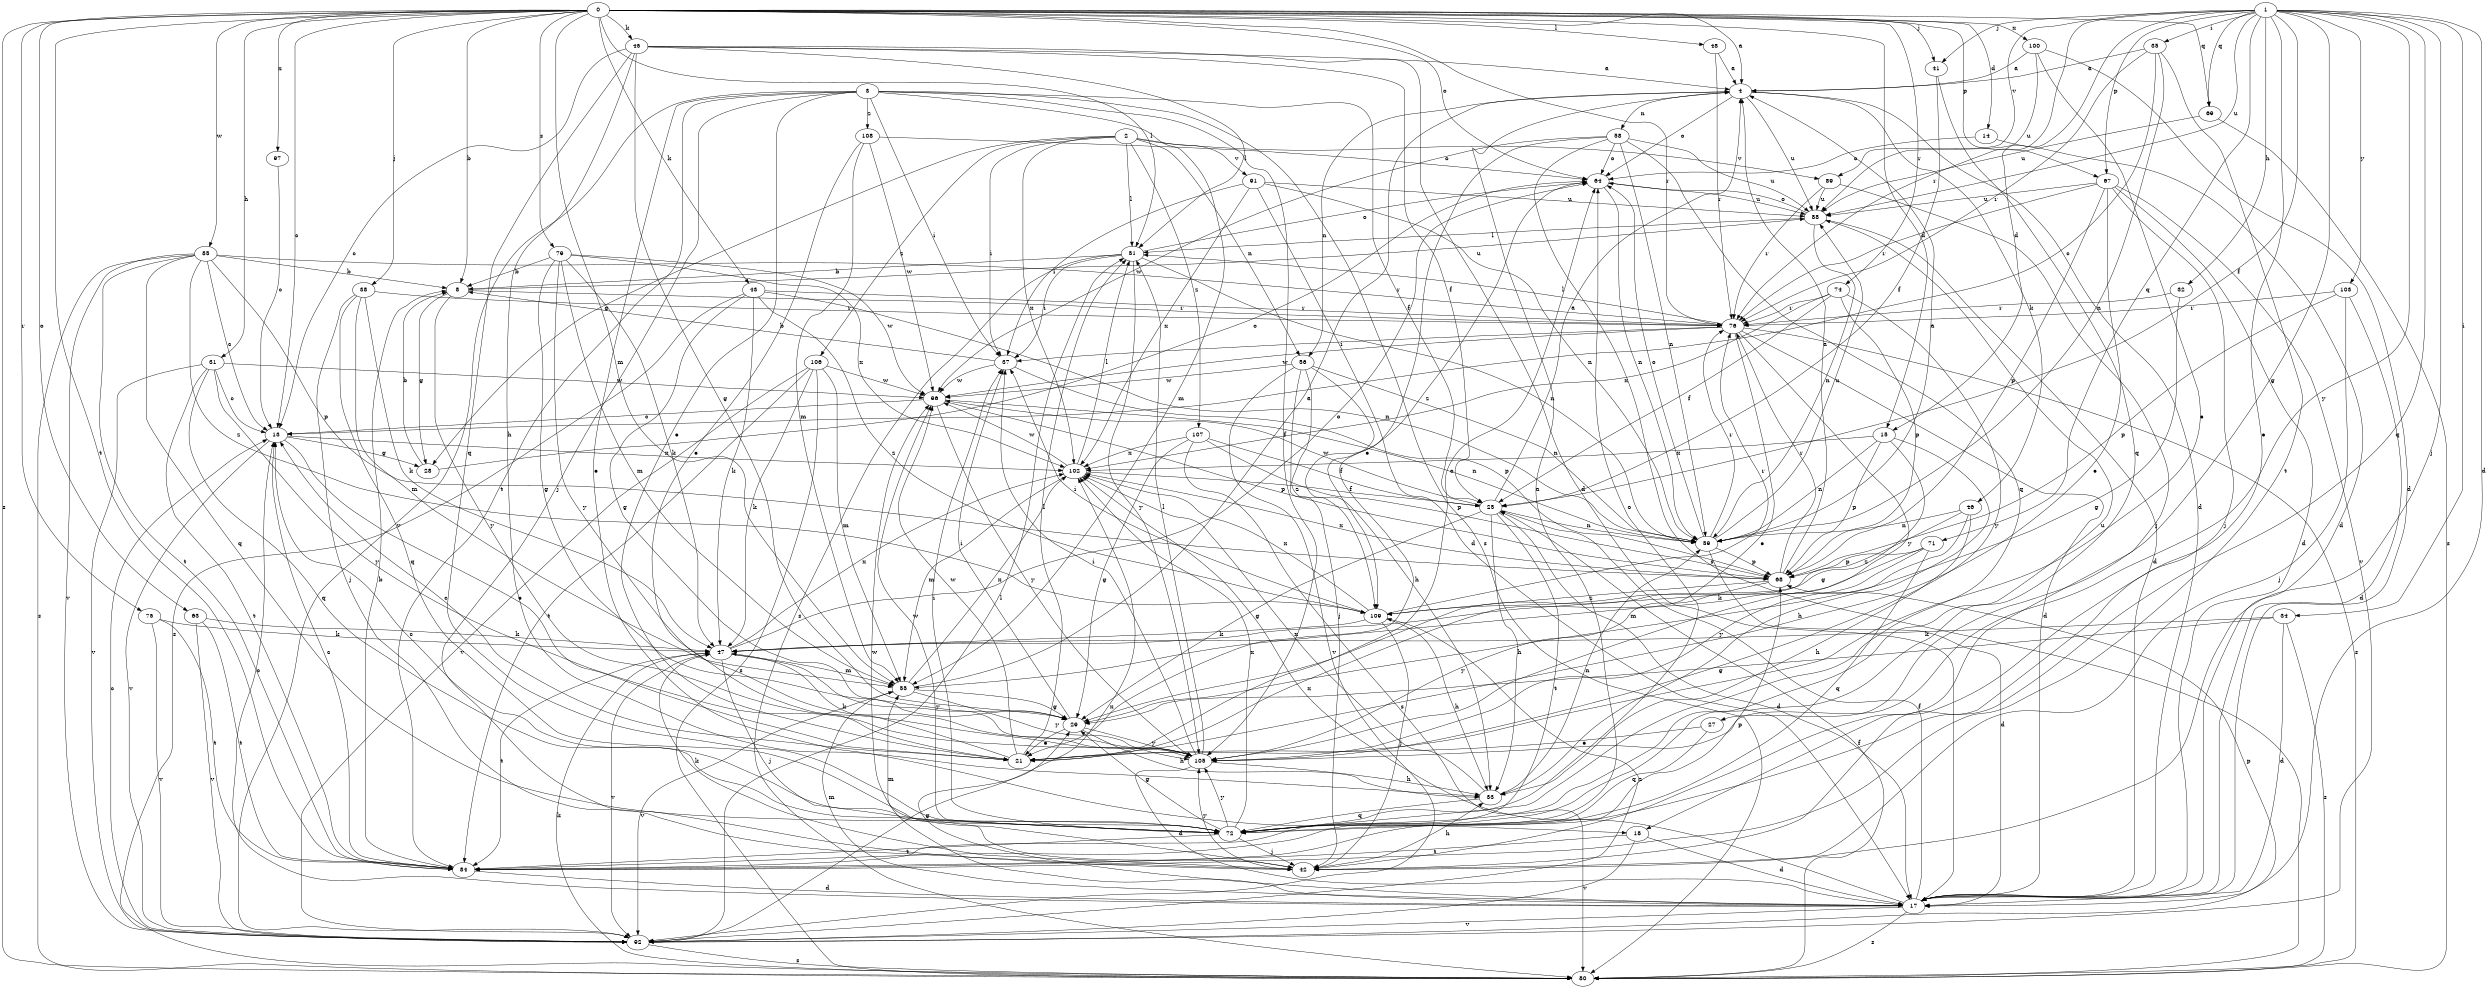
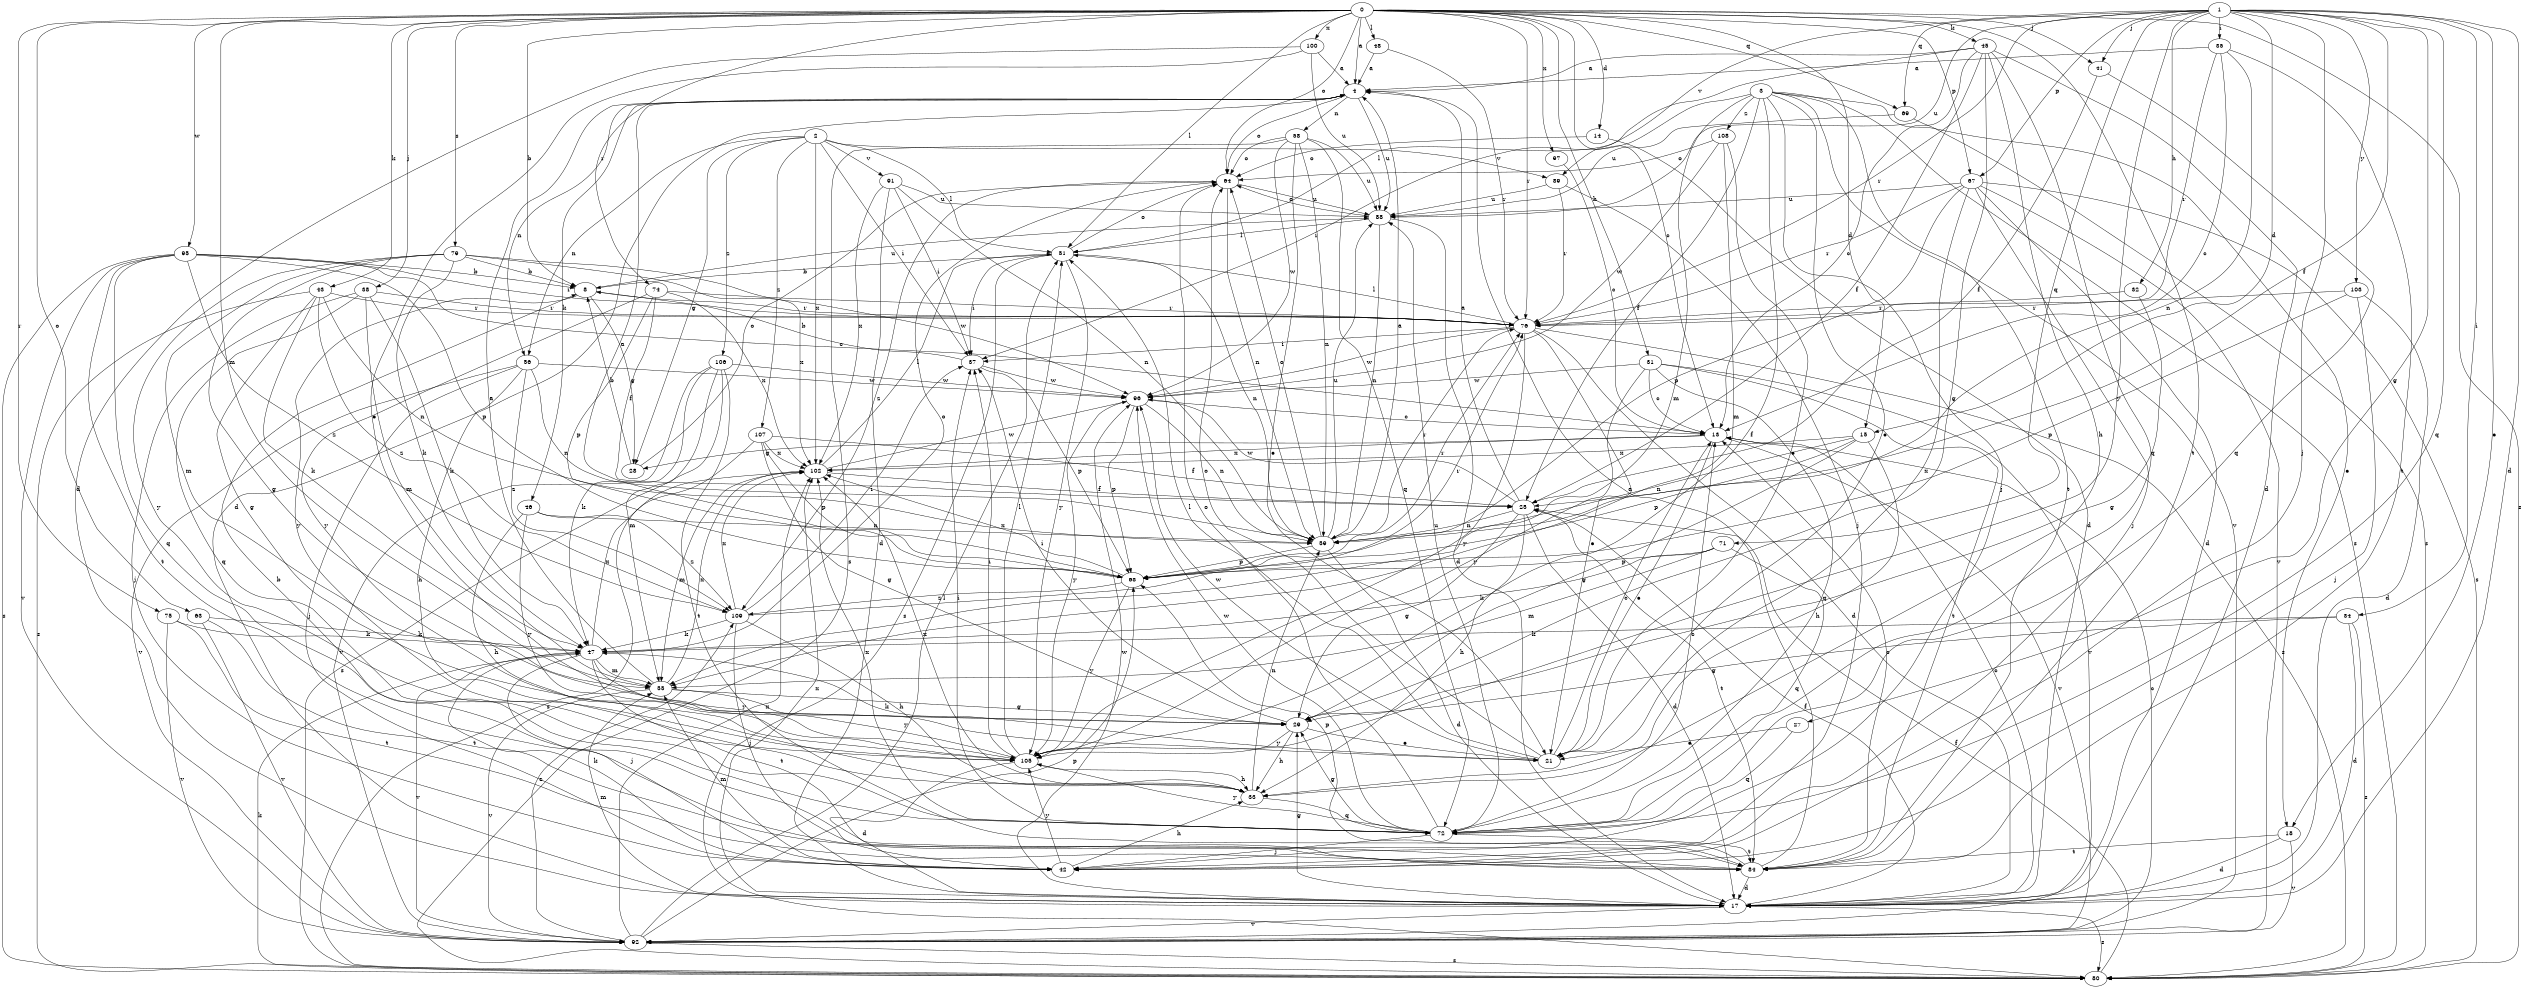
(206, 254) -> (185, 254)
(2095, 471) -> (1926, 471)
none -> (2476, 605)
